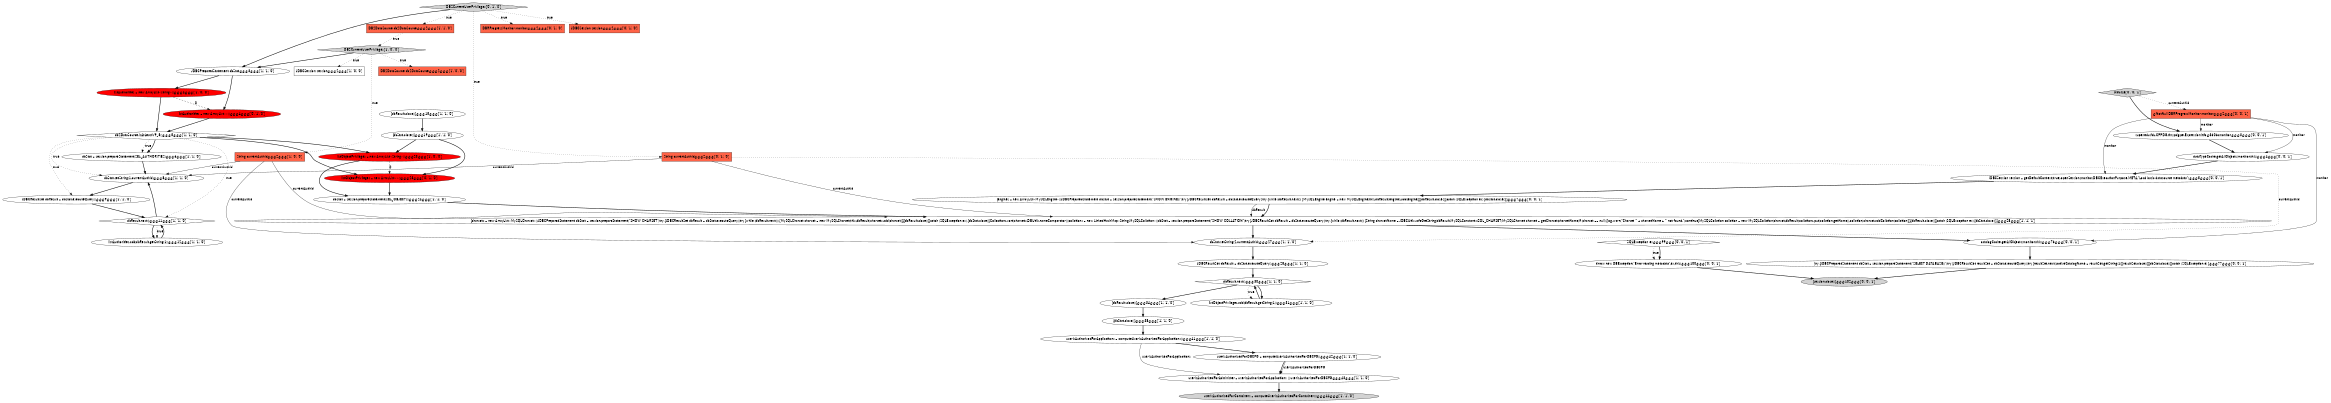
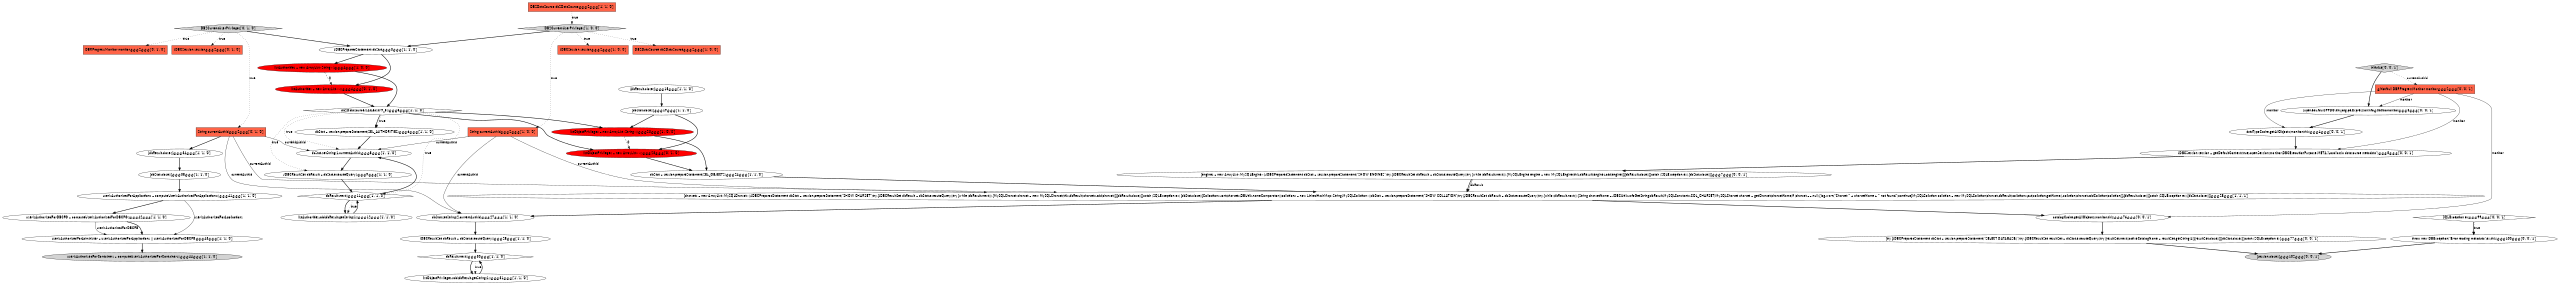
(444, 17) -> none
(329, 71) -> (593, 50)
(2012, 166) -> (324, 189)
(1201, 292) -> (206, 142)
